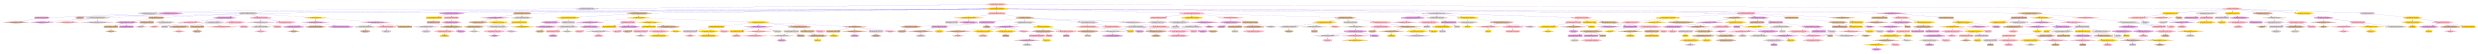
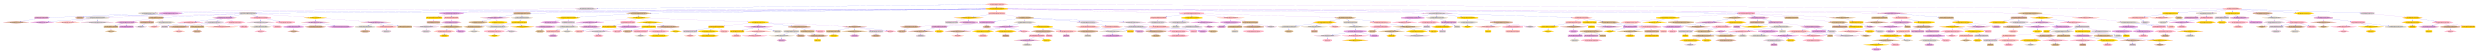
(494, 36) -> (494, 36)
